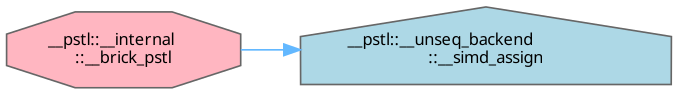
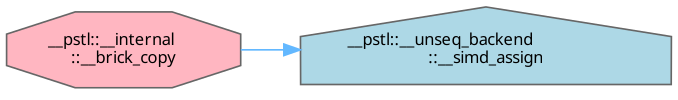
(124, 50) -> (124, 50)
